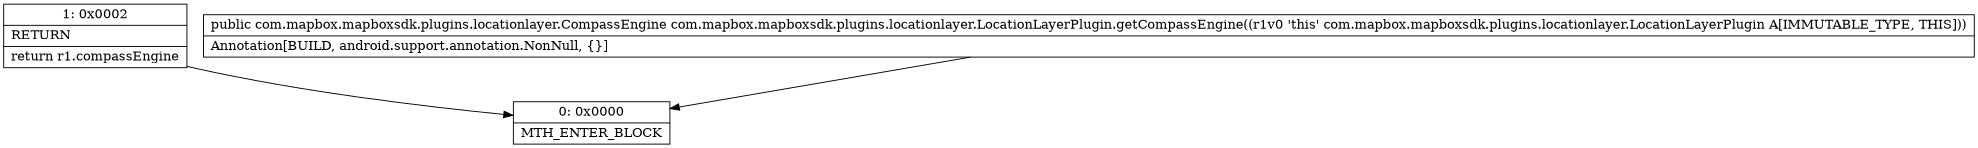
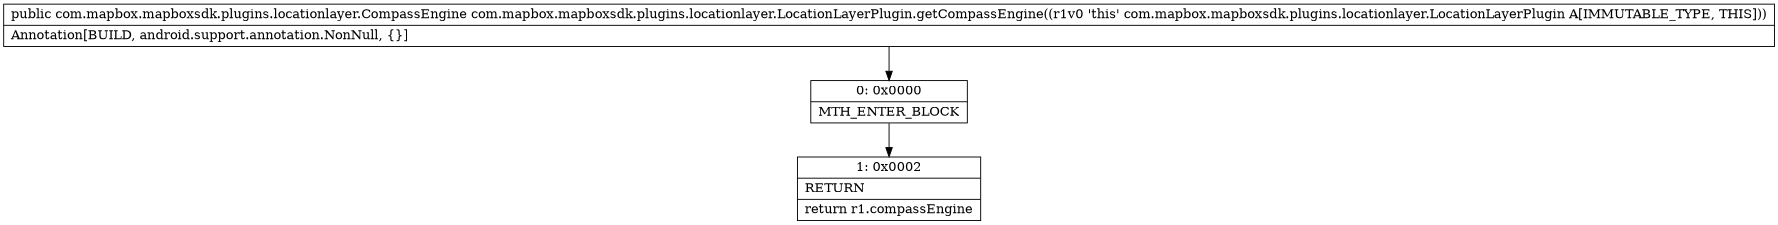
(345, 95) -> (889, 135)
